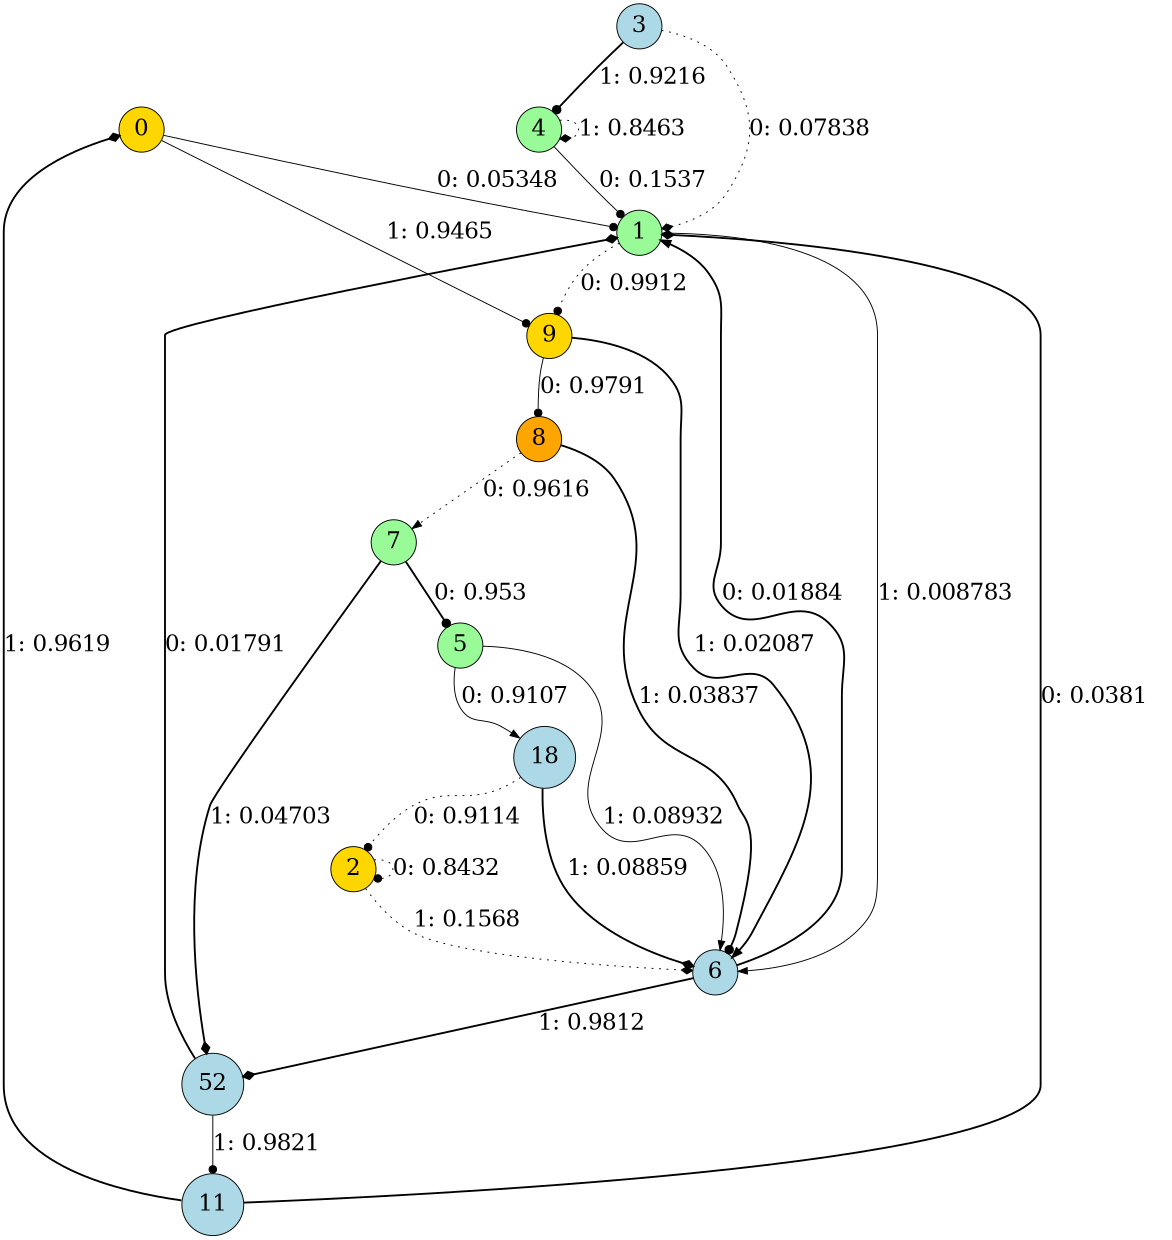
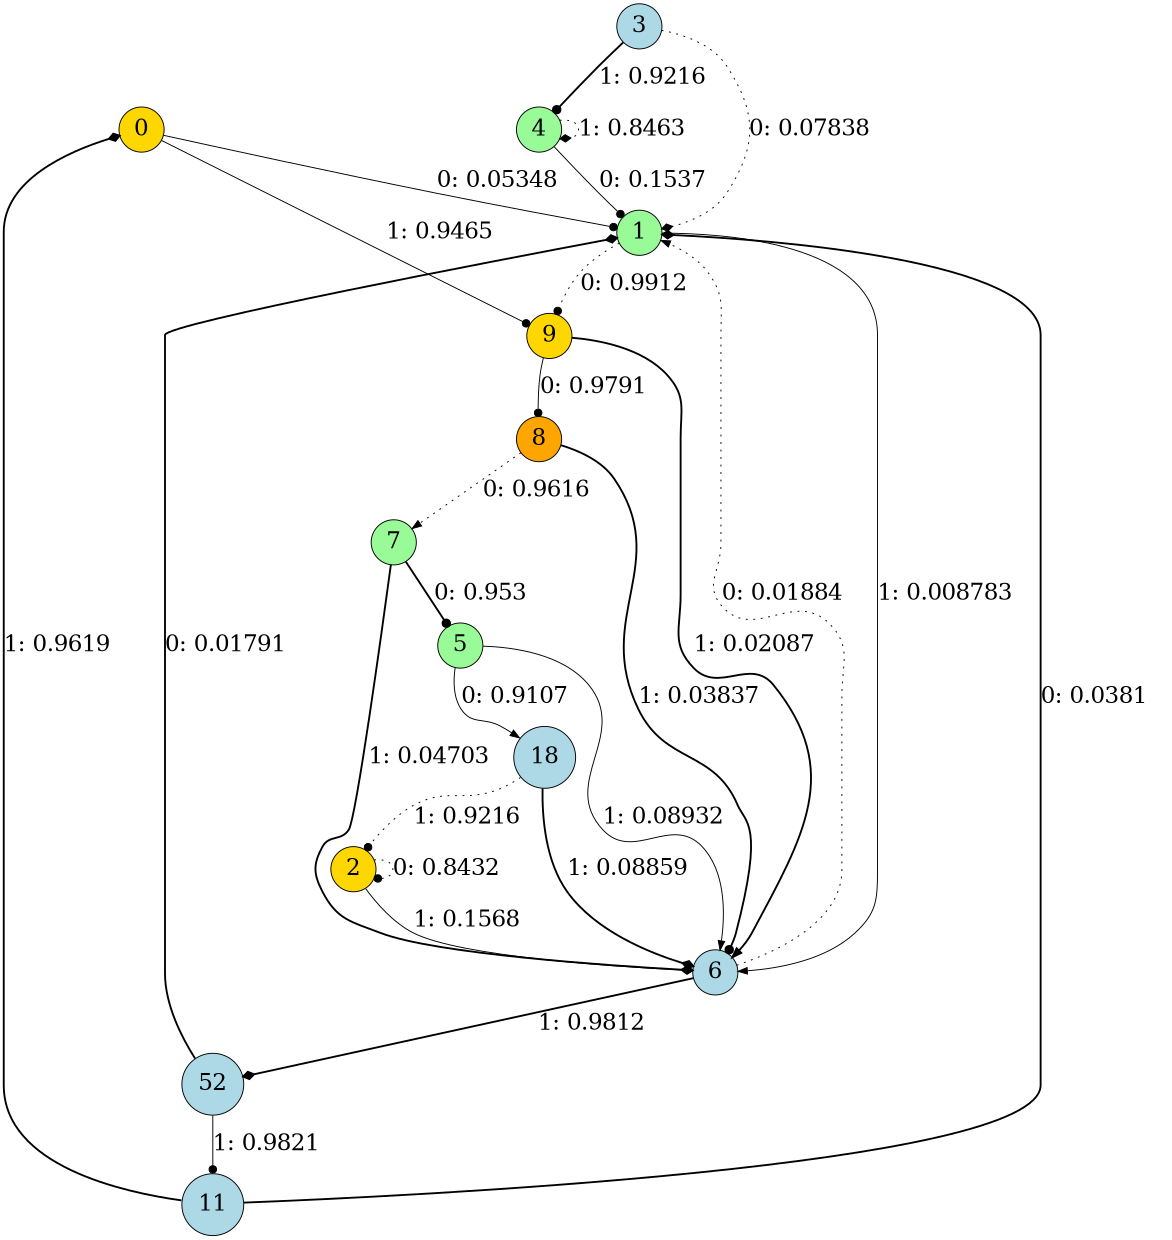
(782, 614) -> (782, 614)
(226, 780) -> (330, 904)
(477, 818) -> (477, 818)
(513, 956) -> (513, 956)
